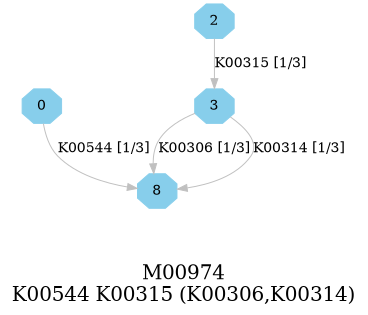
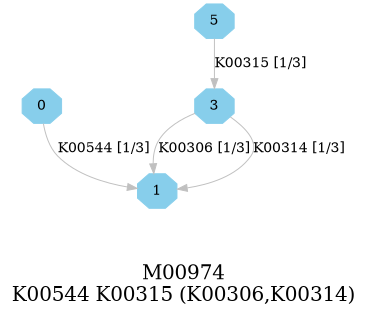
(214, 21) -> (214, 21)
(157, 191) -> (157, 191)
